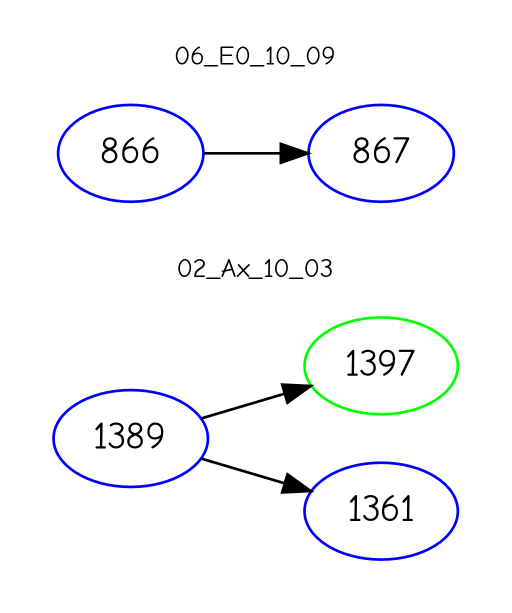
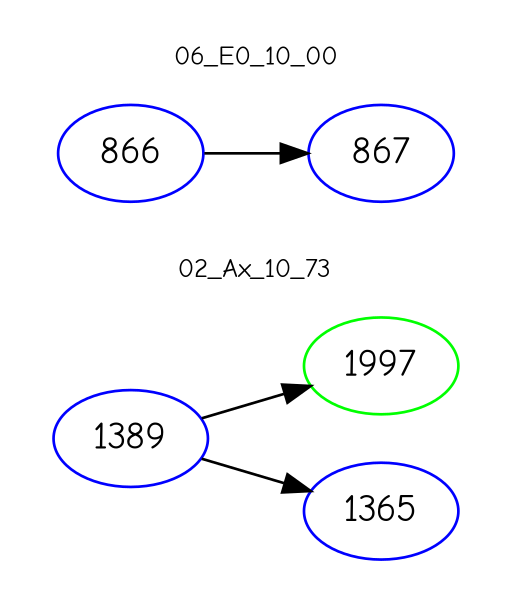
(256, 58) -> (256, 58)
(256, 270) -> (256, 270)
(381, 366) -> (381, 366)
(381, 511) -> (381, 511)
